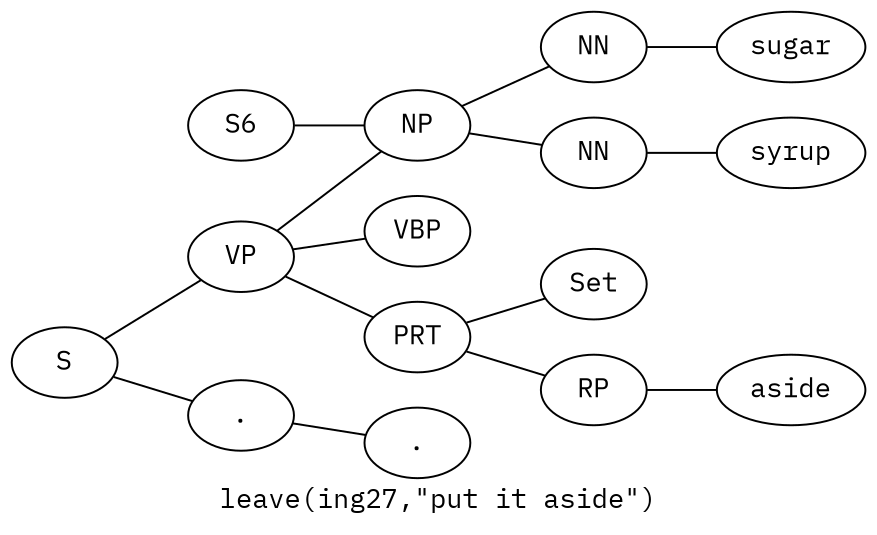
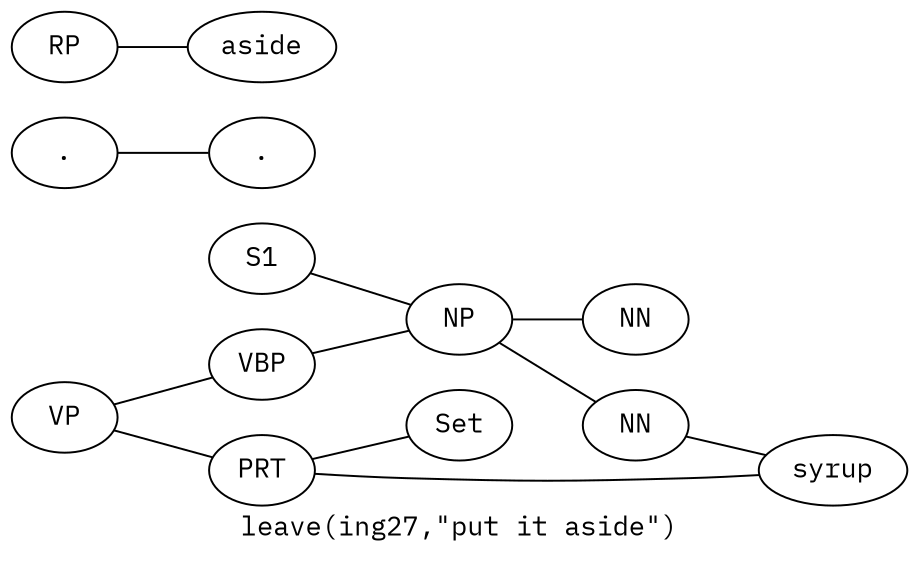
(791, 47) -> none
(241, 125) -> (262, 259)
(329, 191) -> (361, 342)
(65, 363) -> none
(506, 364) -> (537, 481)
